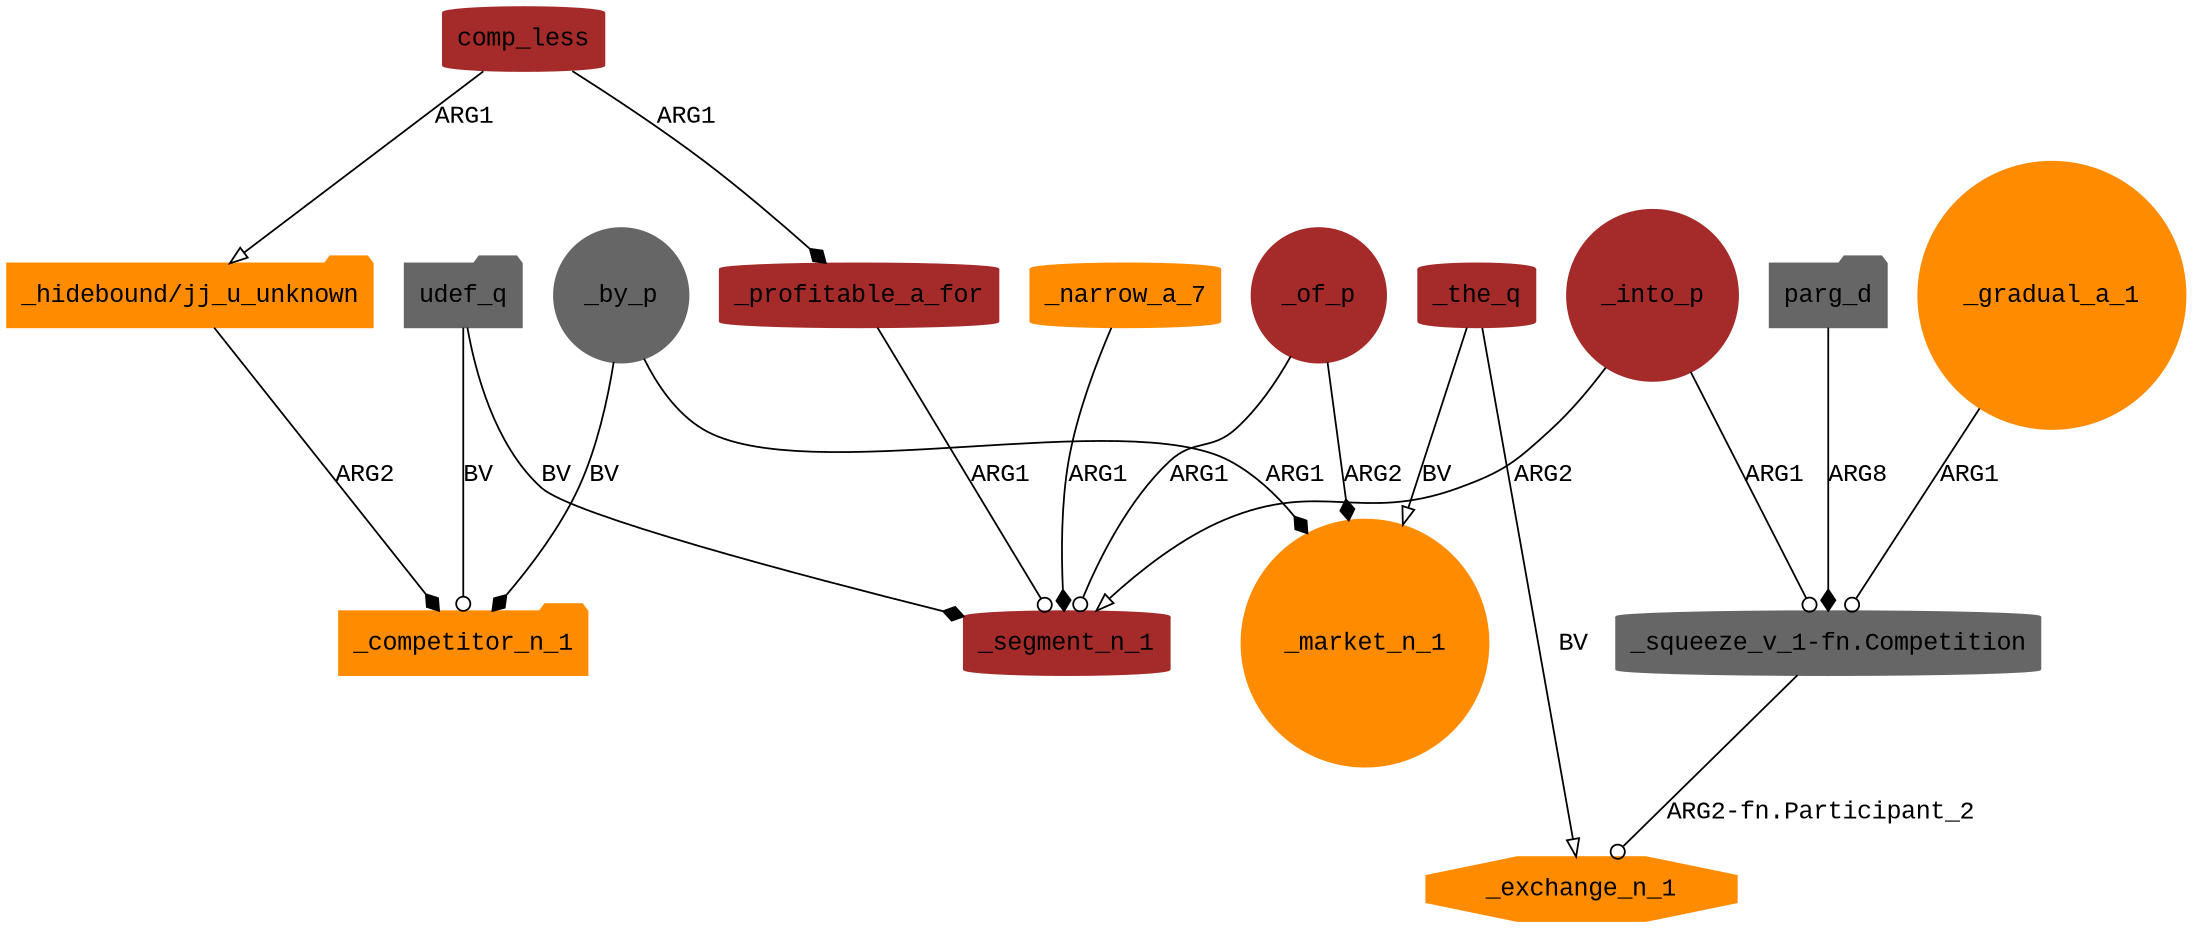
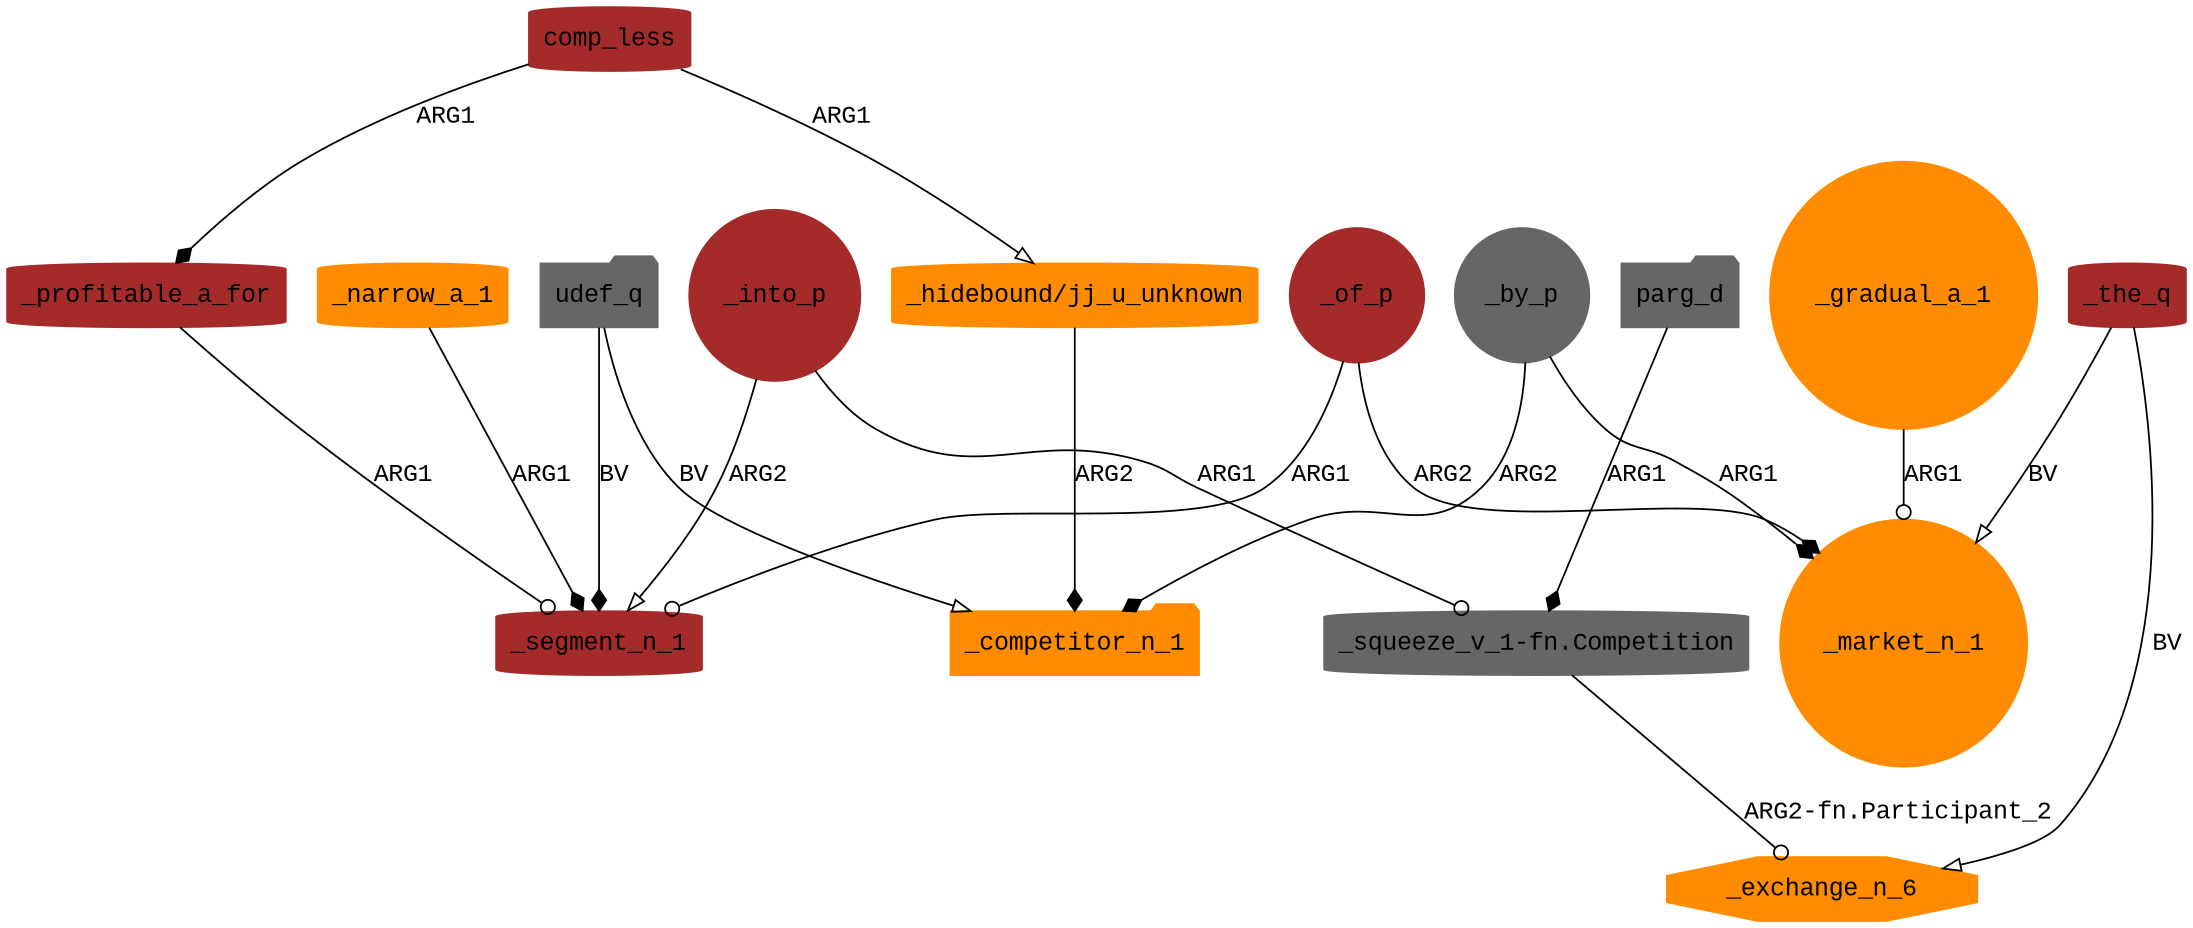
(190, 295) -> (1075, 295)
(1125, 295) -> (413, 295)
(463, 462) -> (730, 521)
(604, 474) -> (1529, 474)
(1858, 474) -> (1637, 474)
(1918, 503) -> (1904, 467)
(1582, 889) -> (1822, 889)
